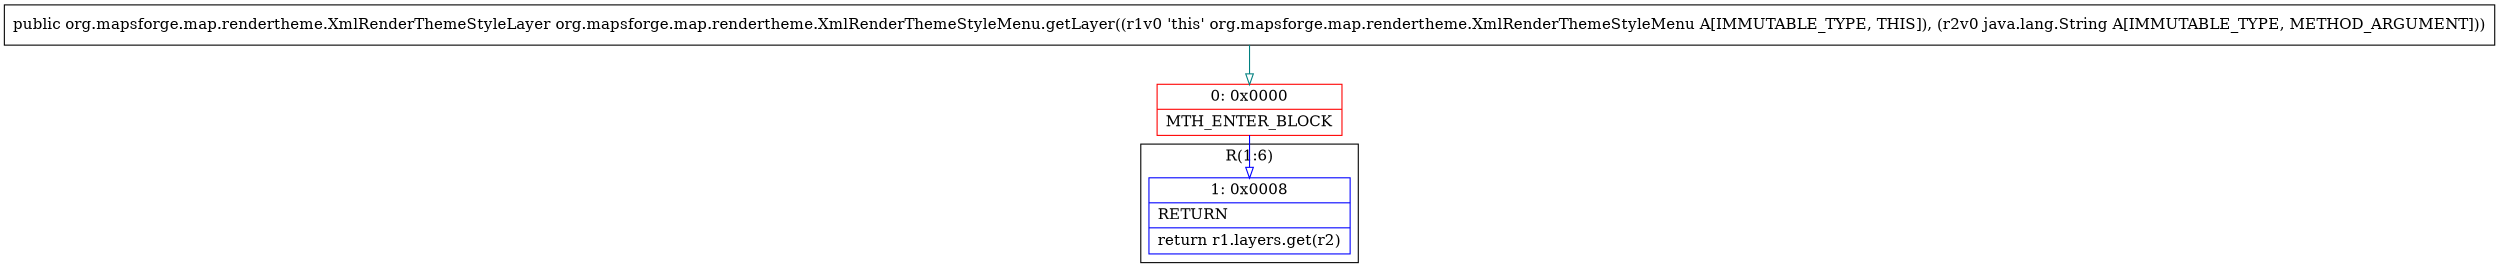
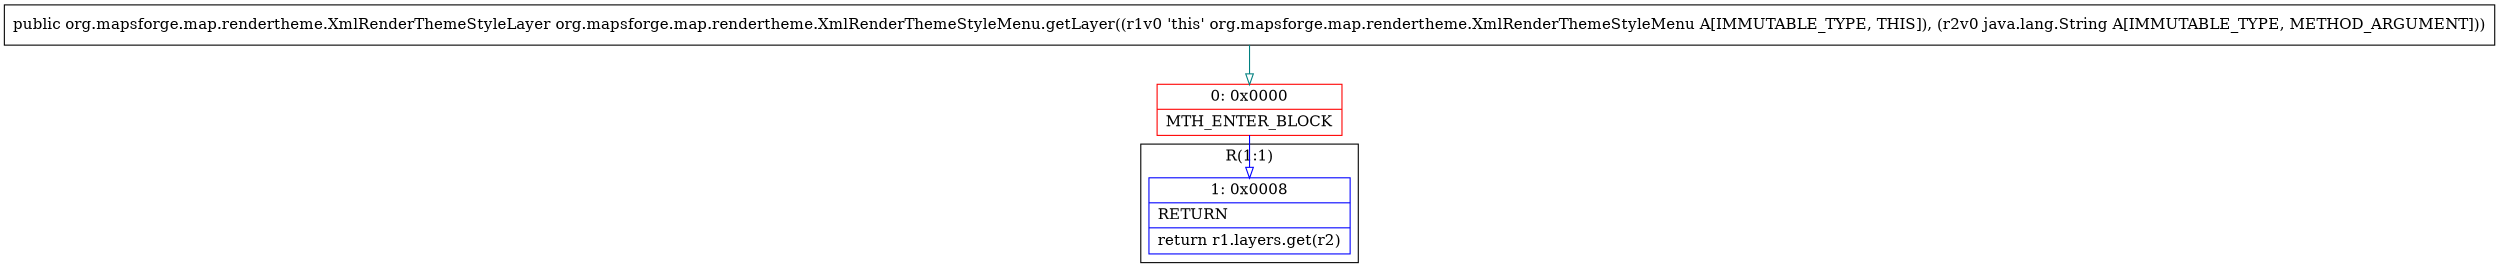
(1250, 157) -> (1250, 157)
